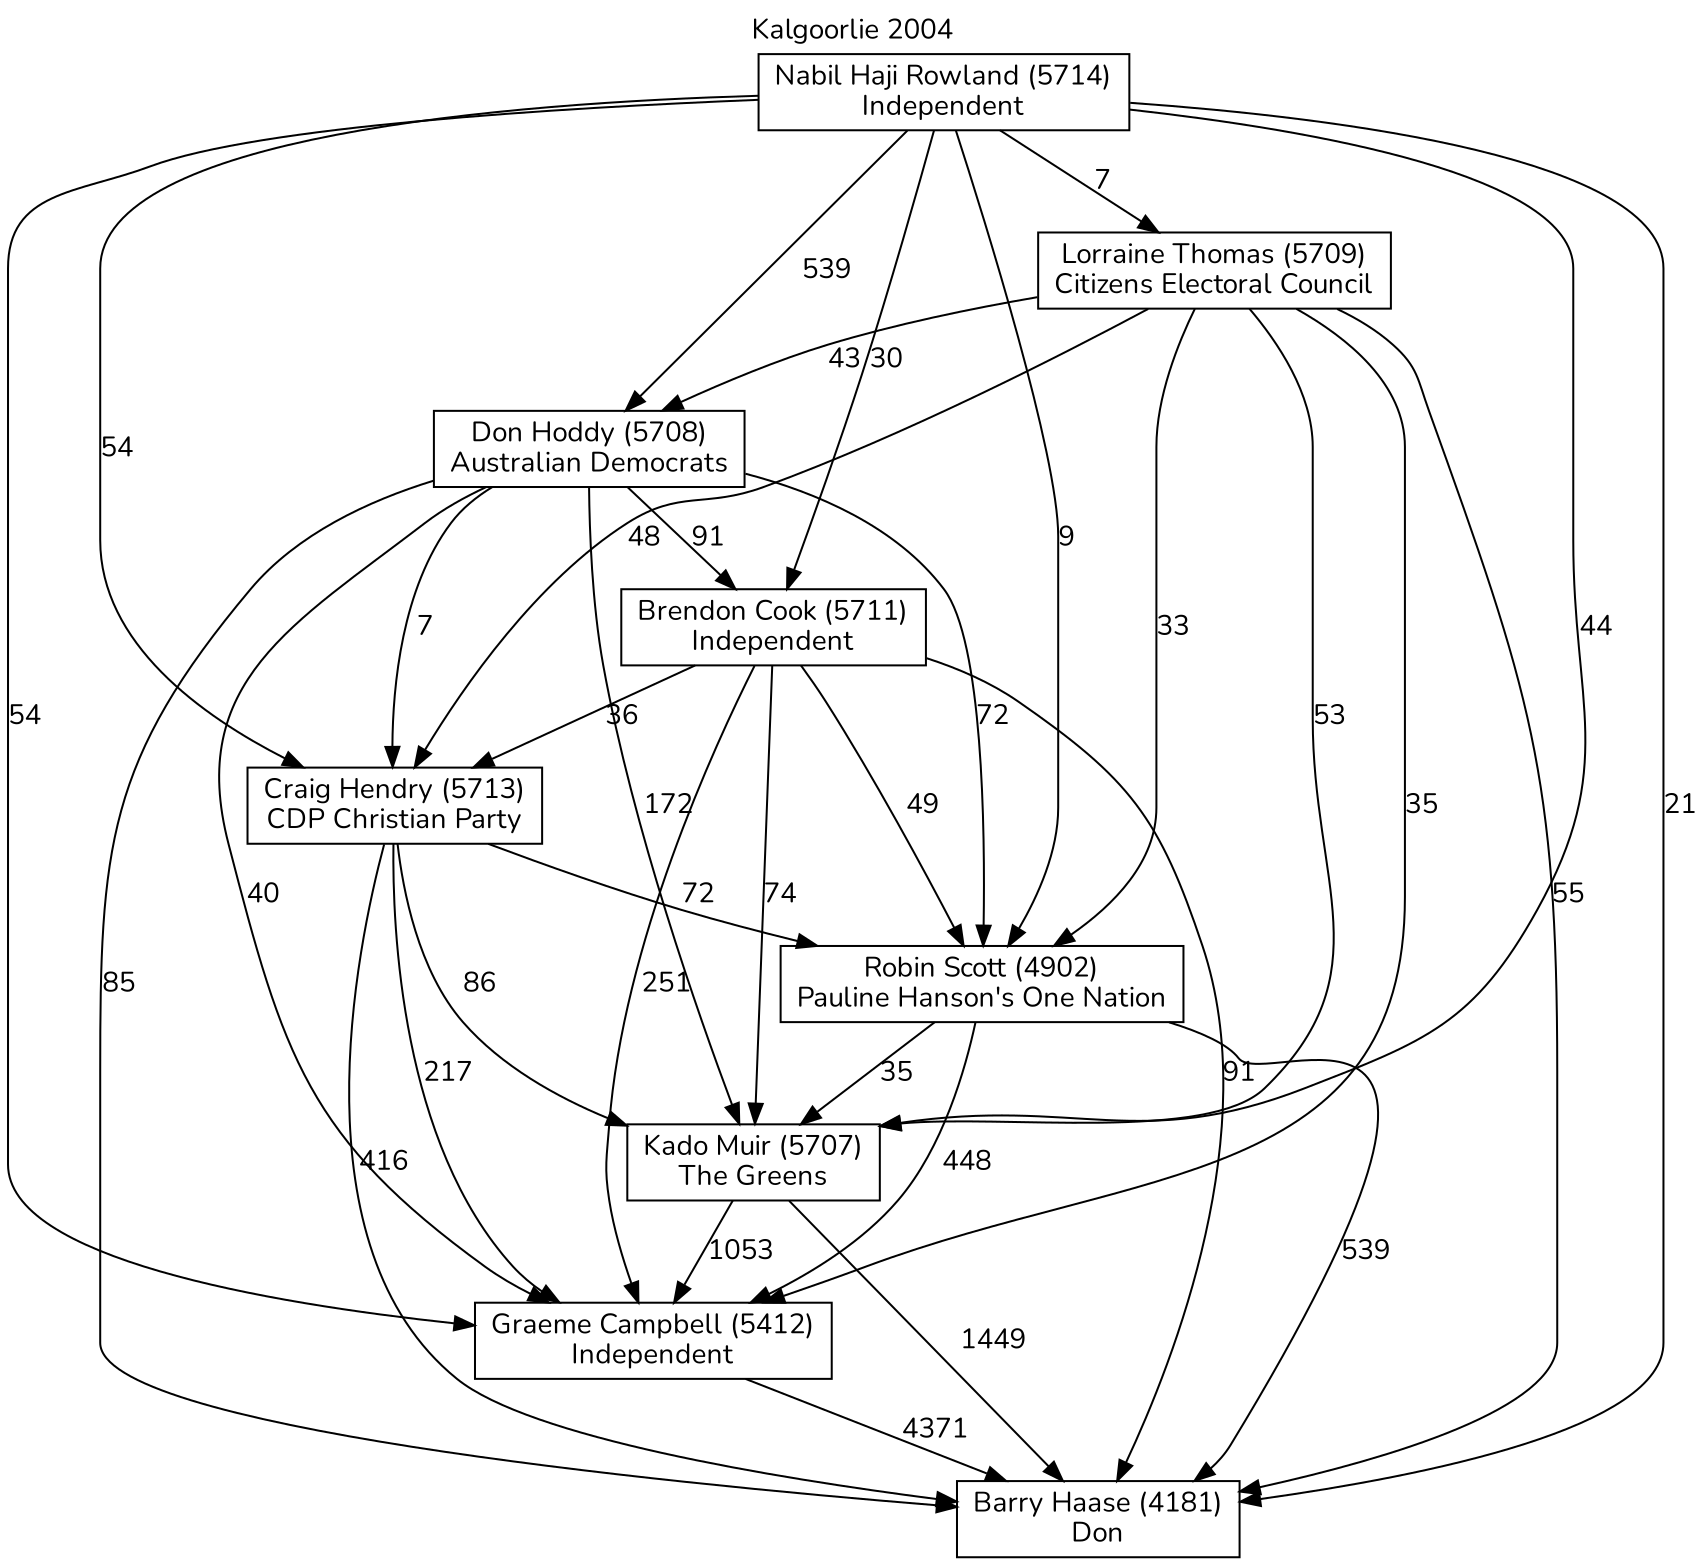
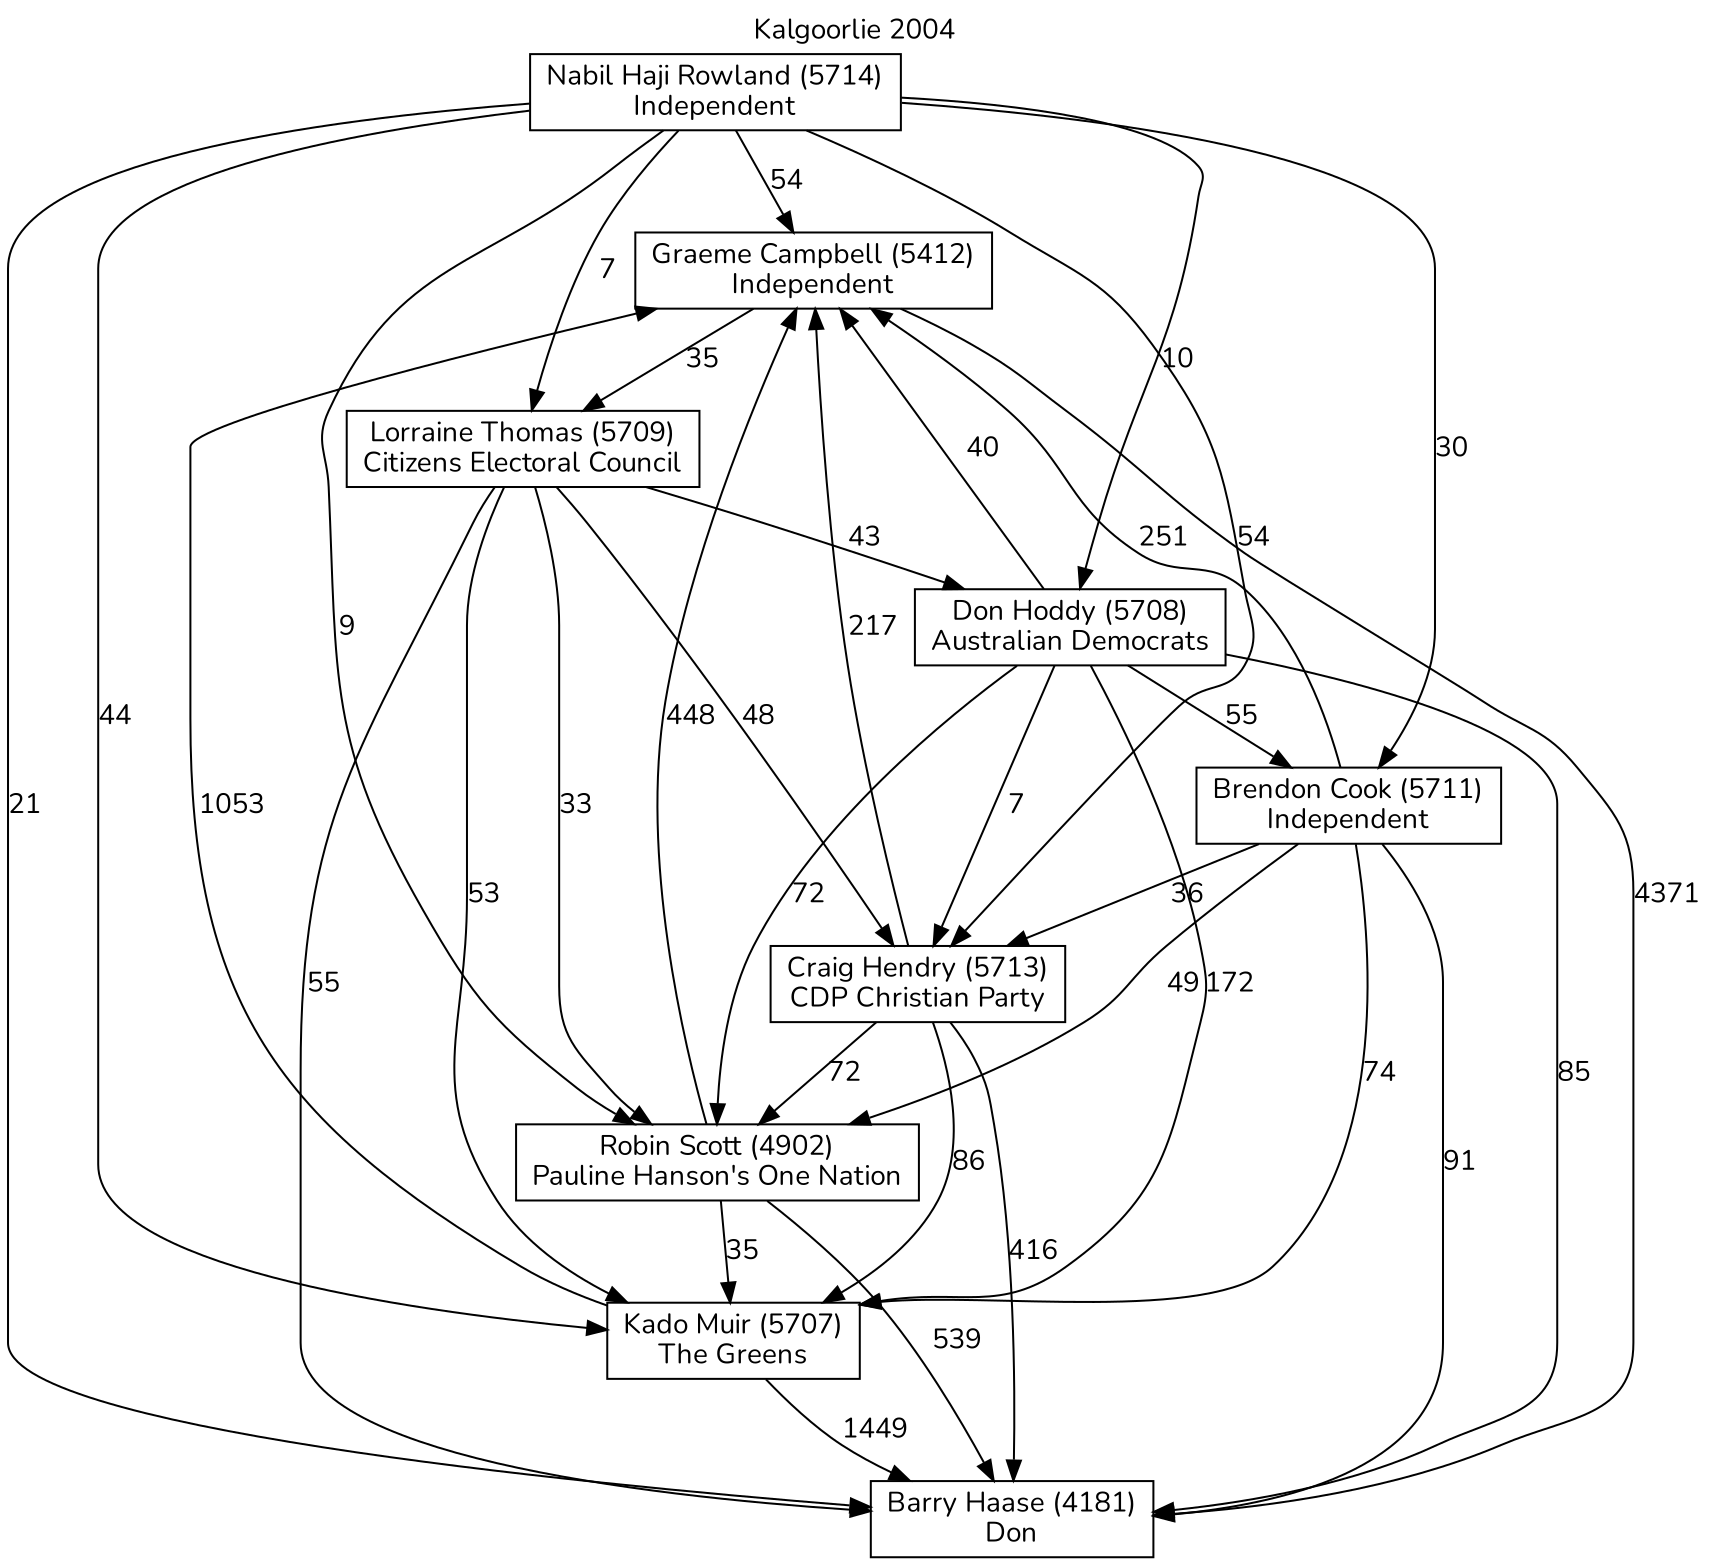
(827, 271) -> (1177, 360)
(708, 538) -> (1242, 716)
(1394, 981) -> (677, 354)
